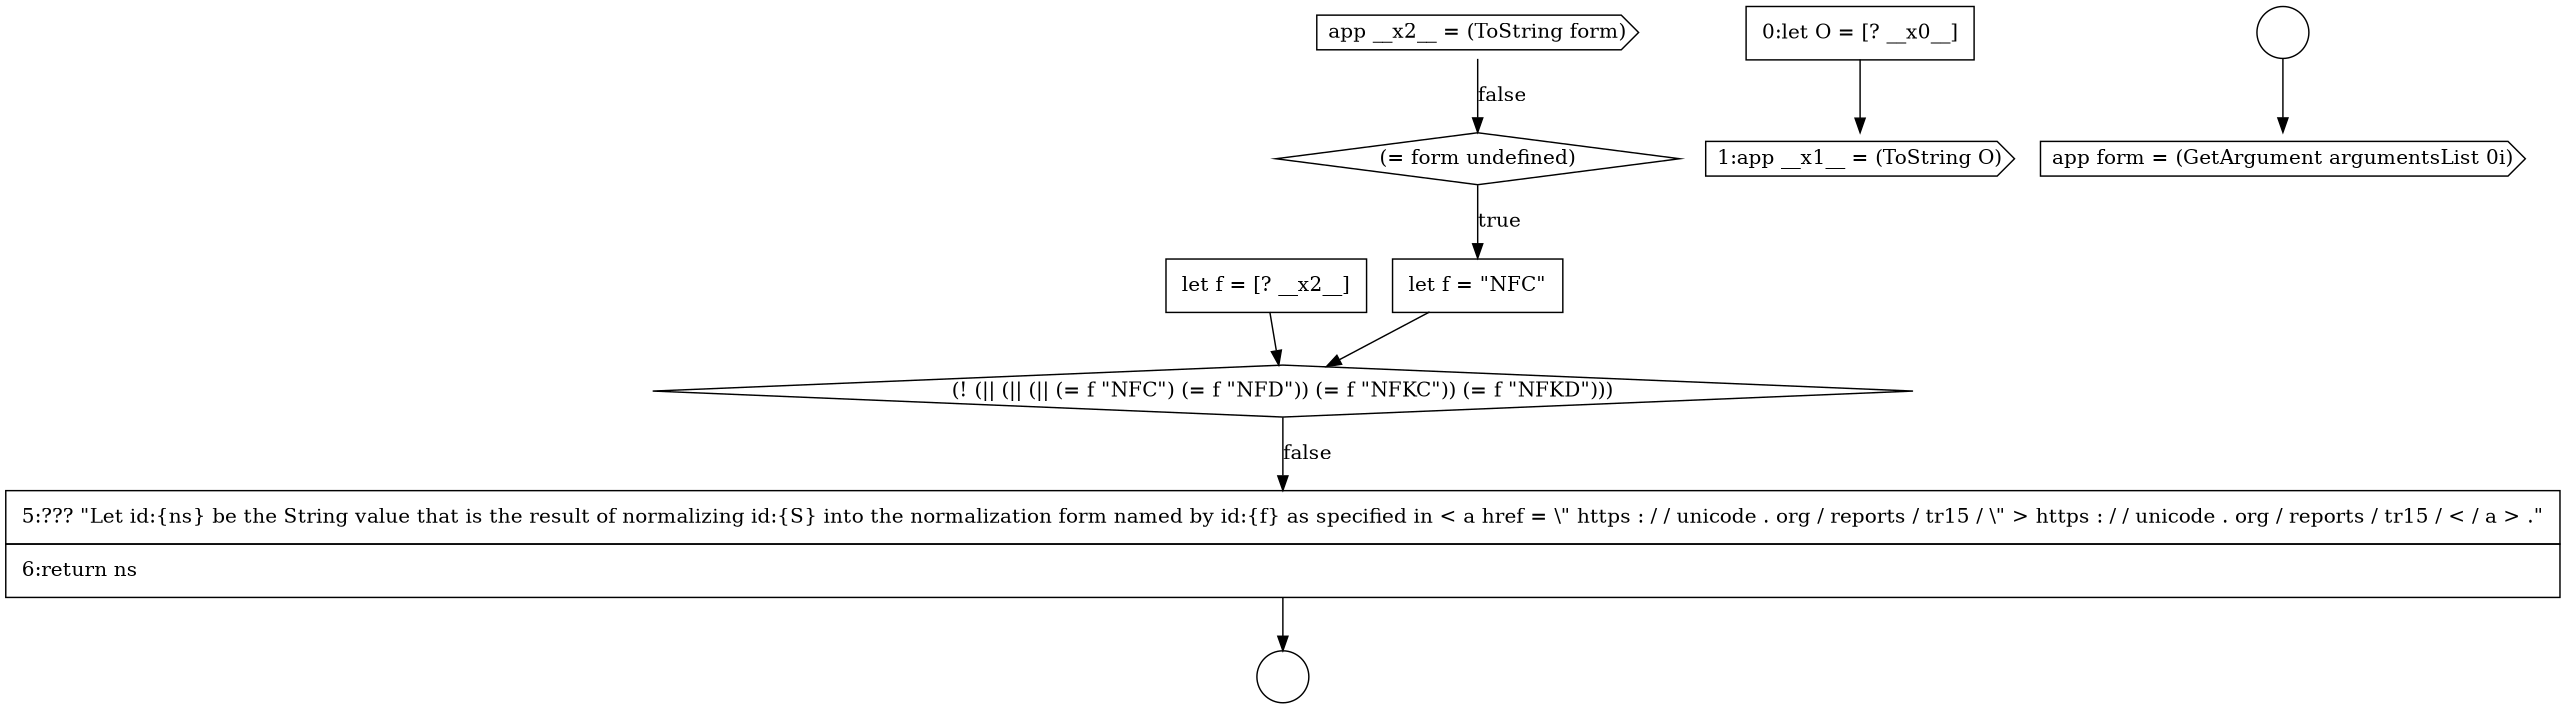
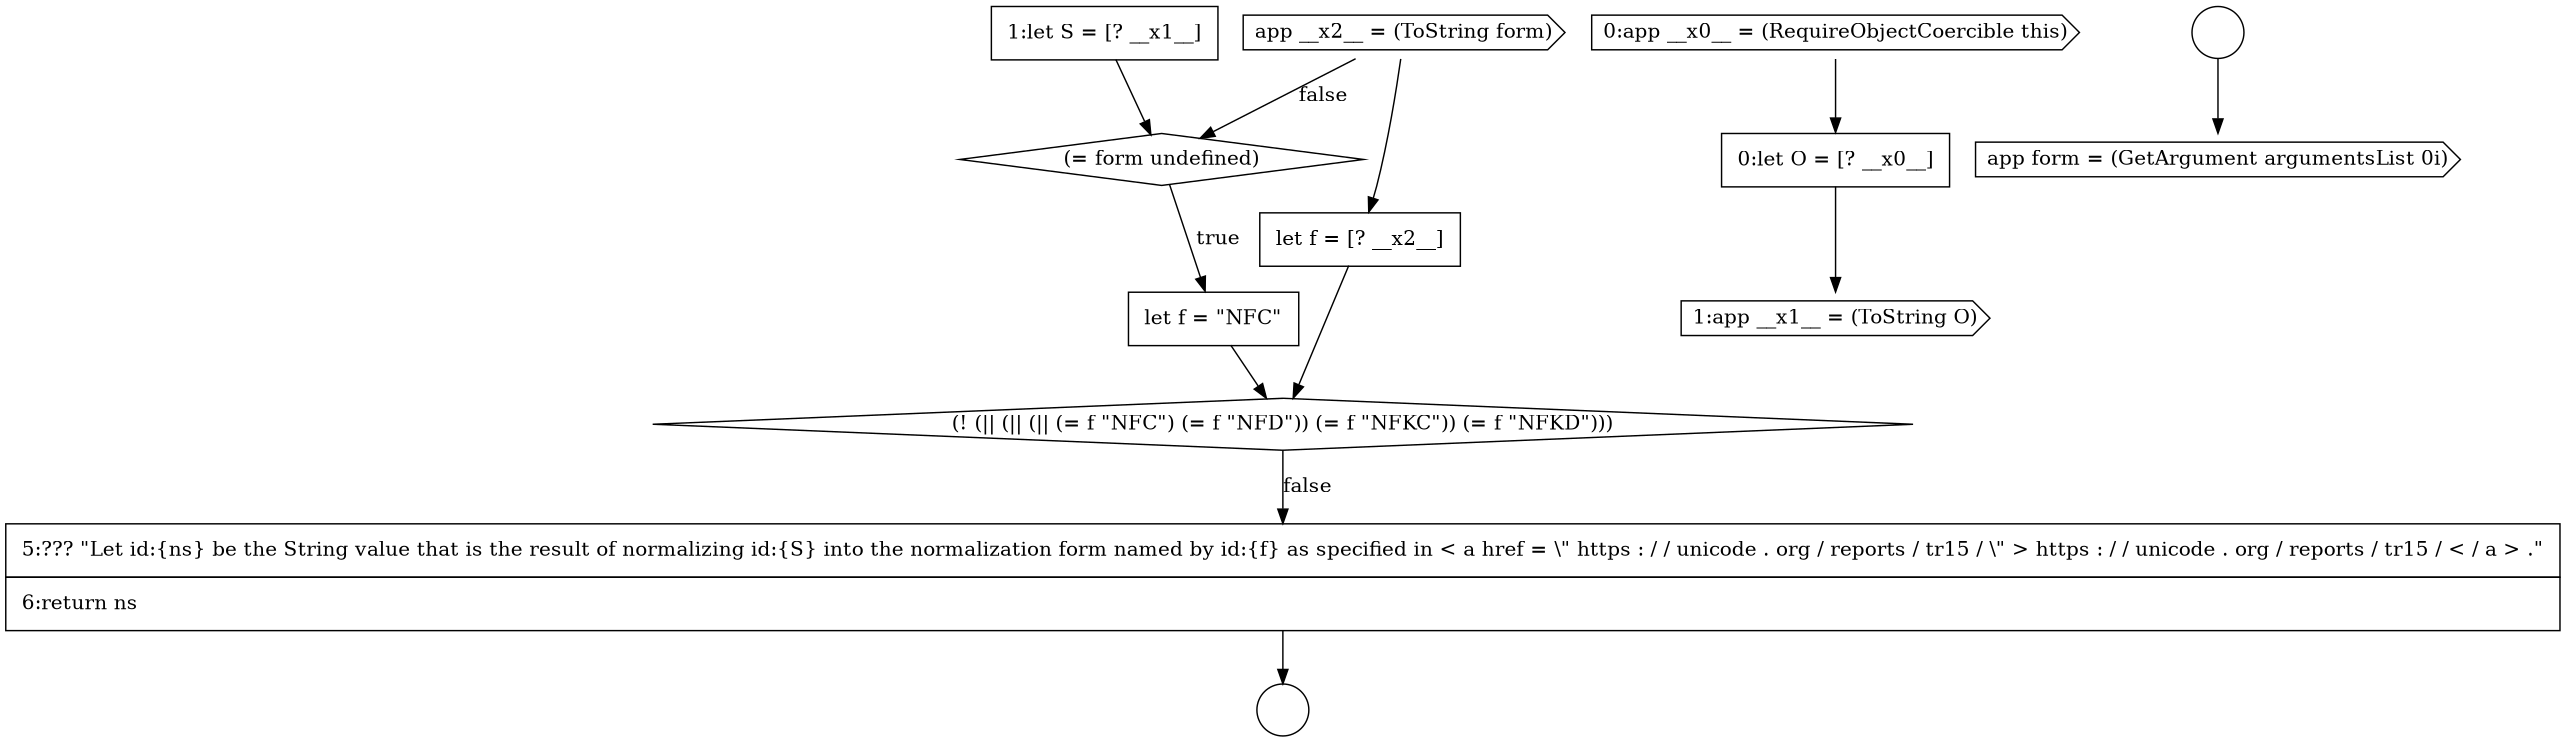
none -> (1104, 32)
none -> (1836, 32)
none -> (1389, 129)
